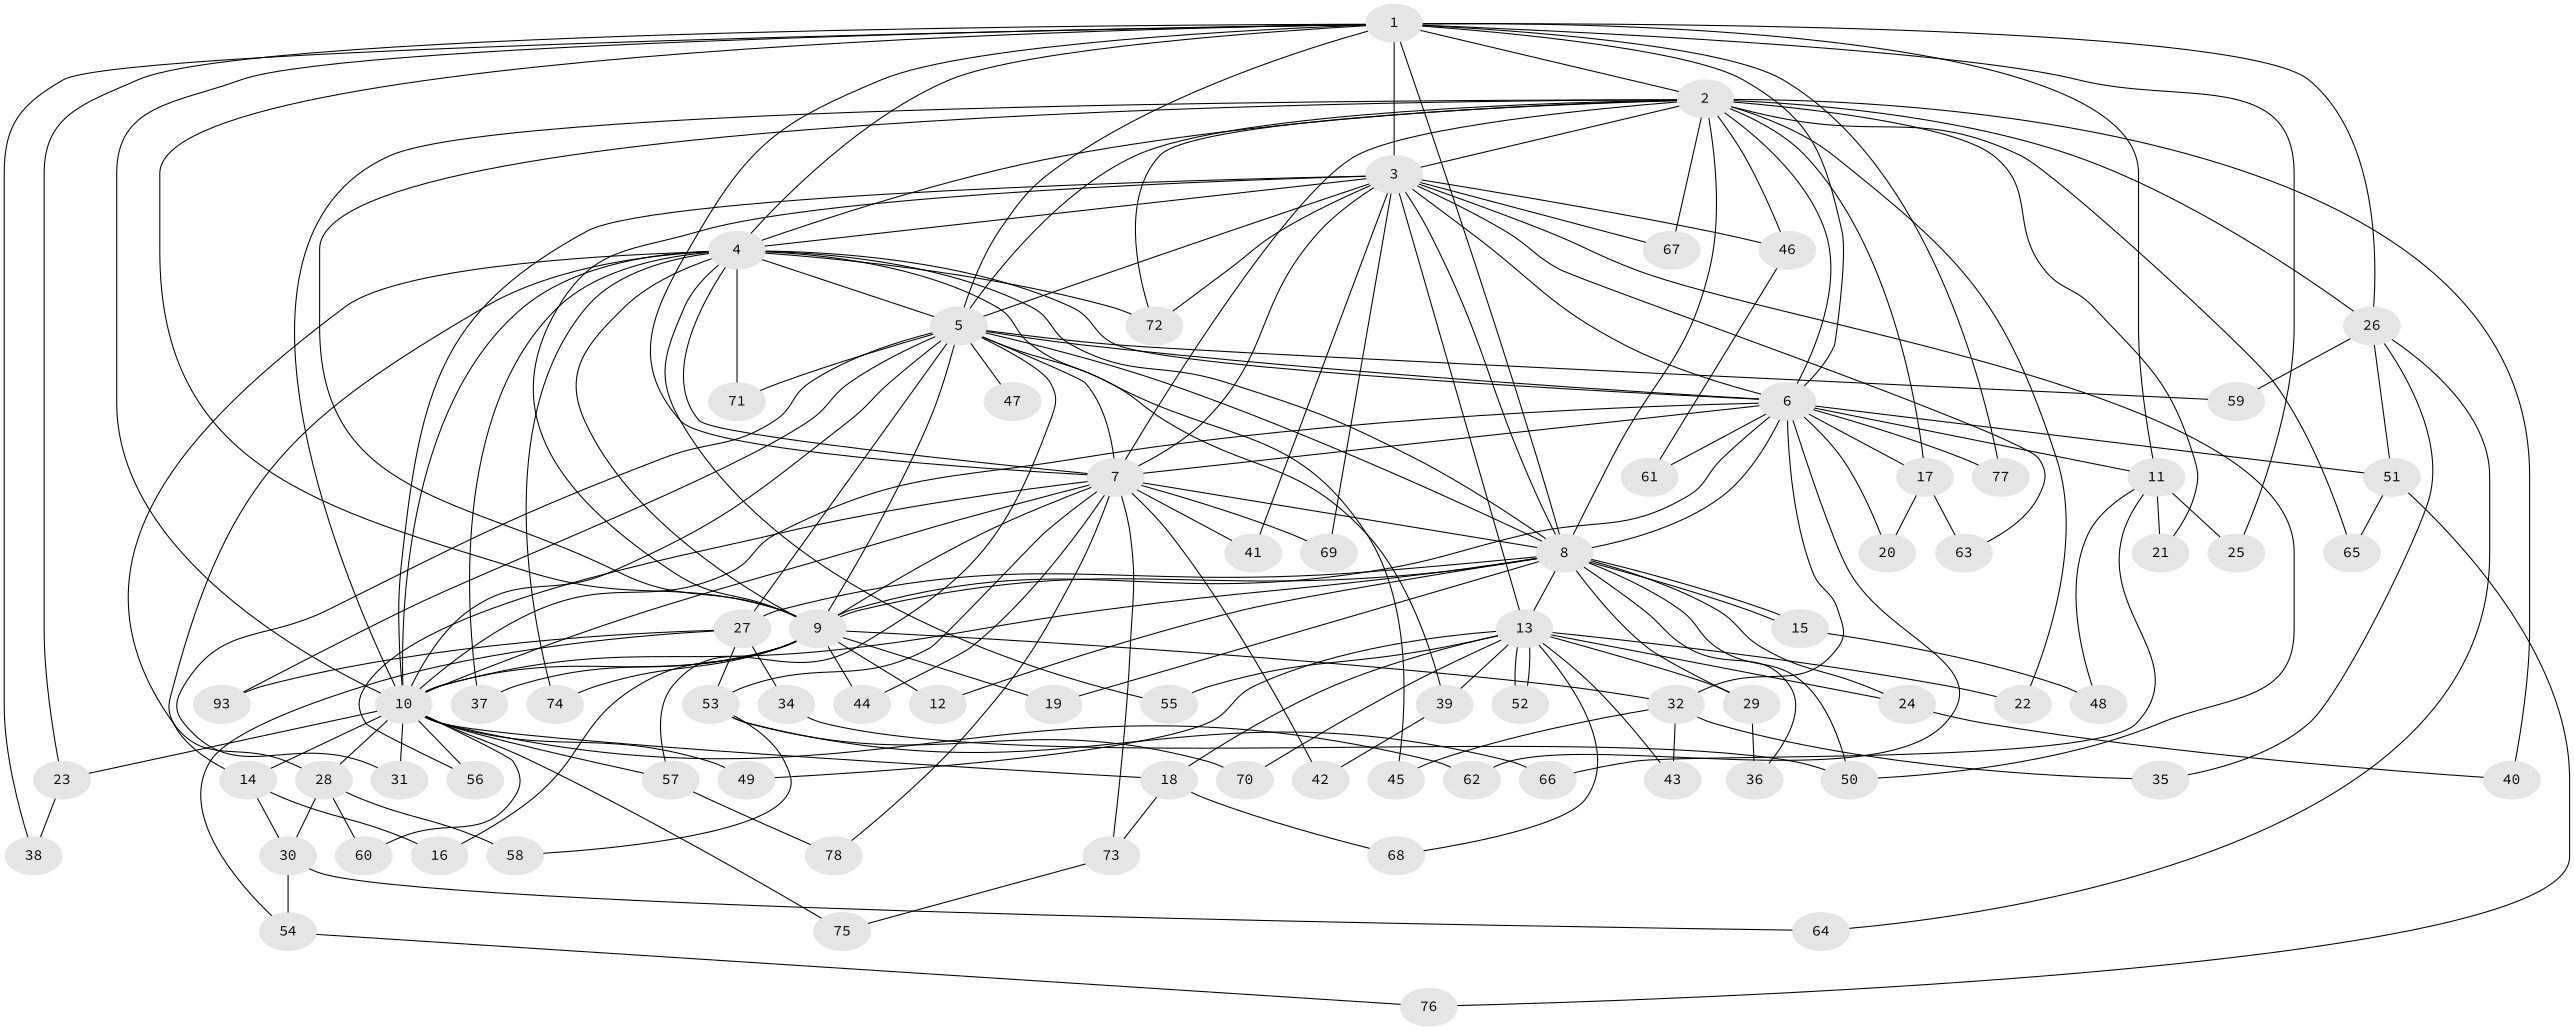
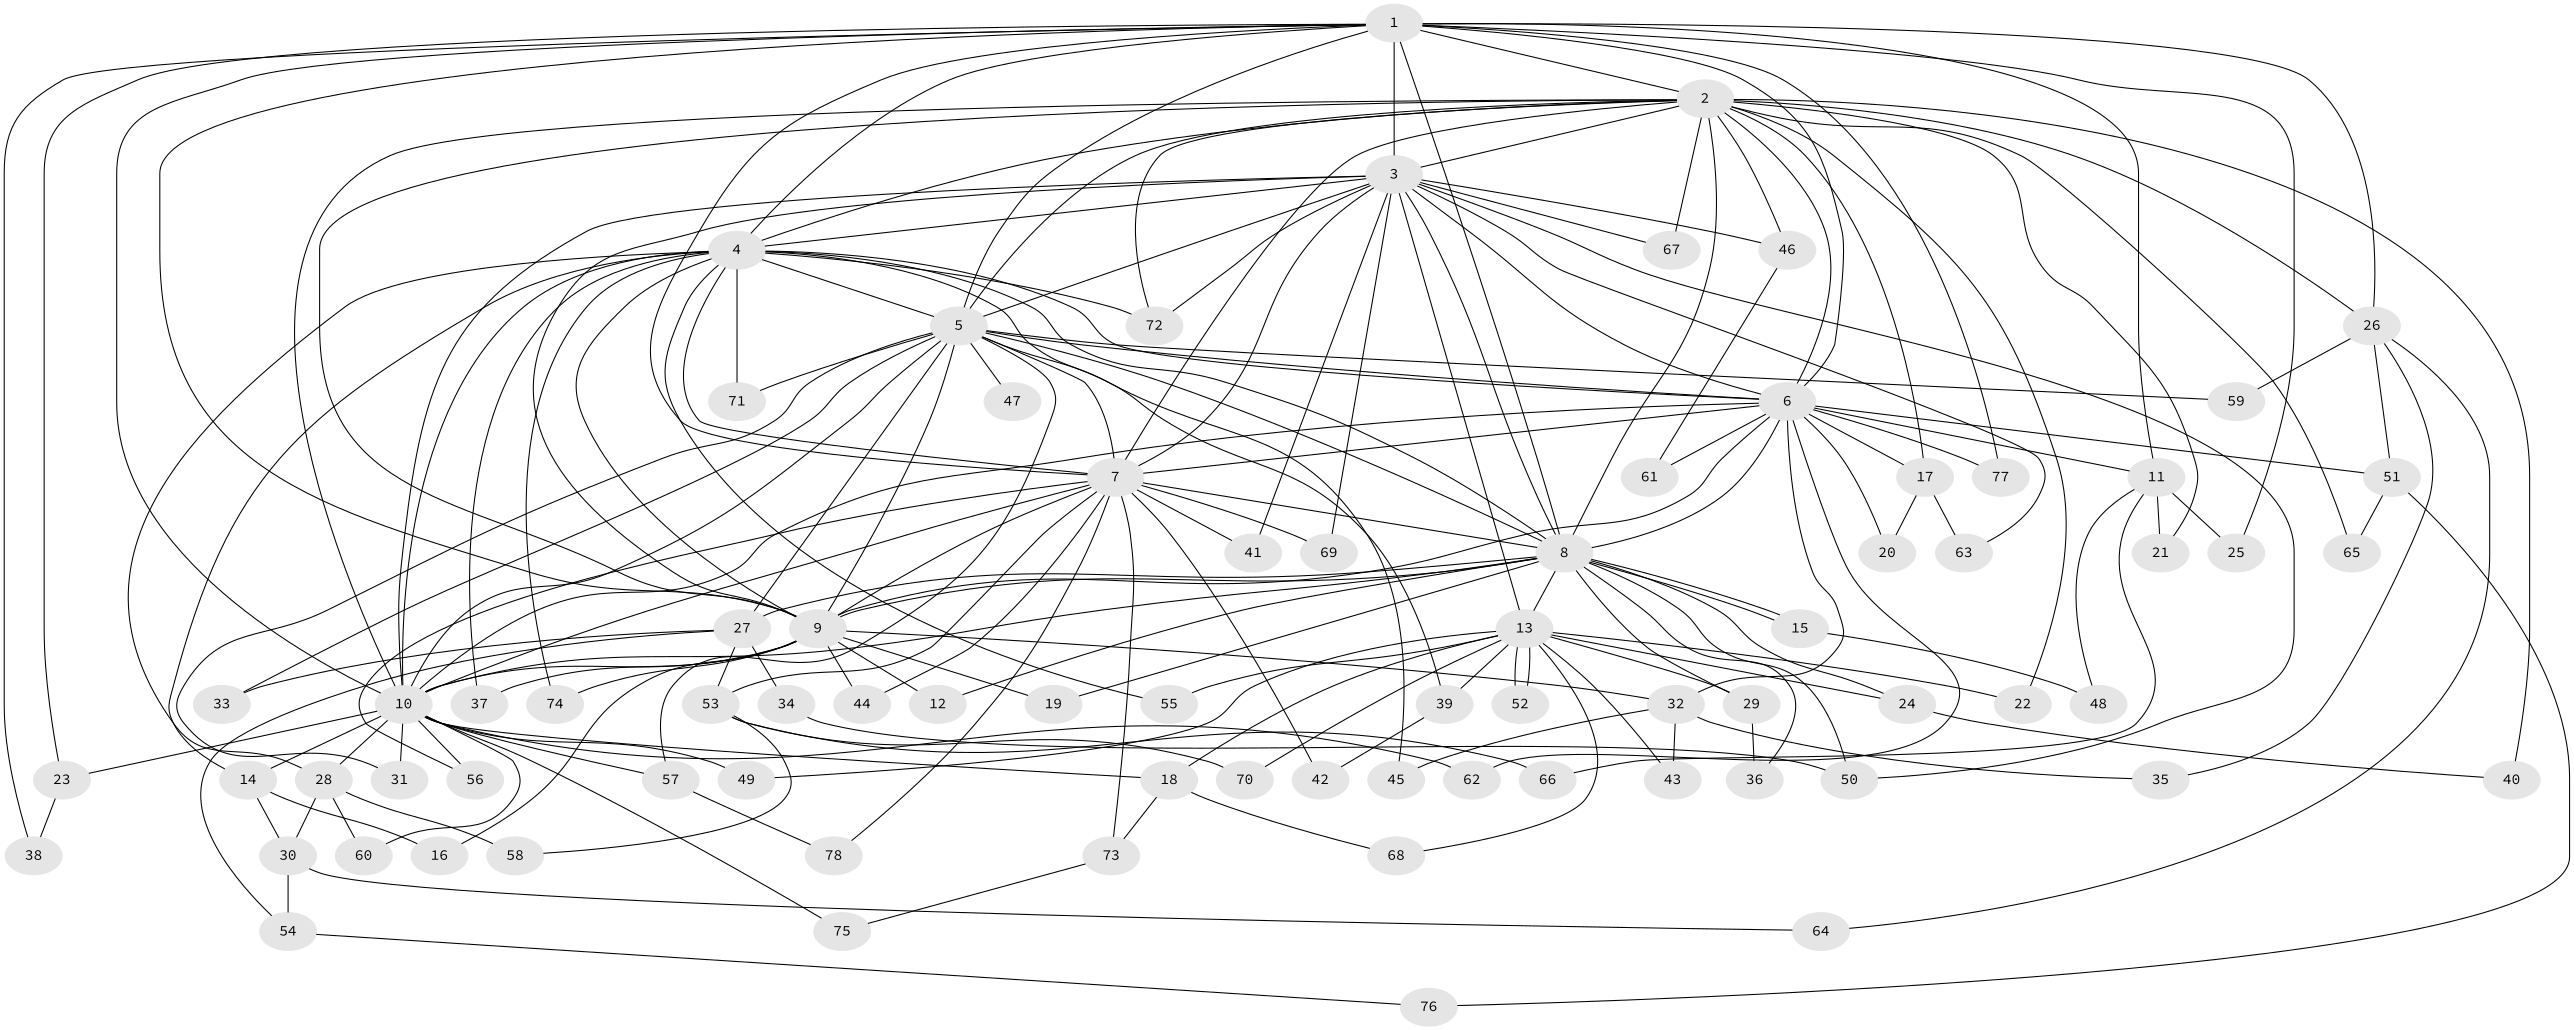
(222, 704) -> (222, 704)
